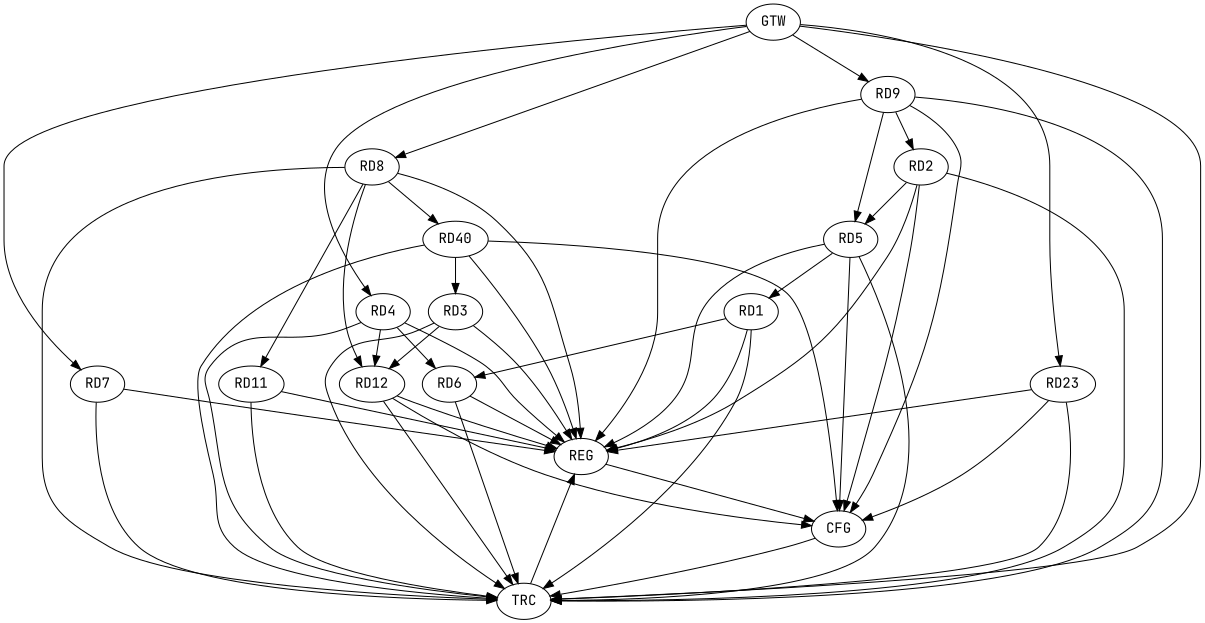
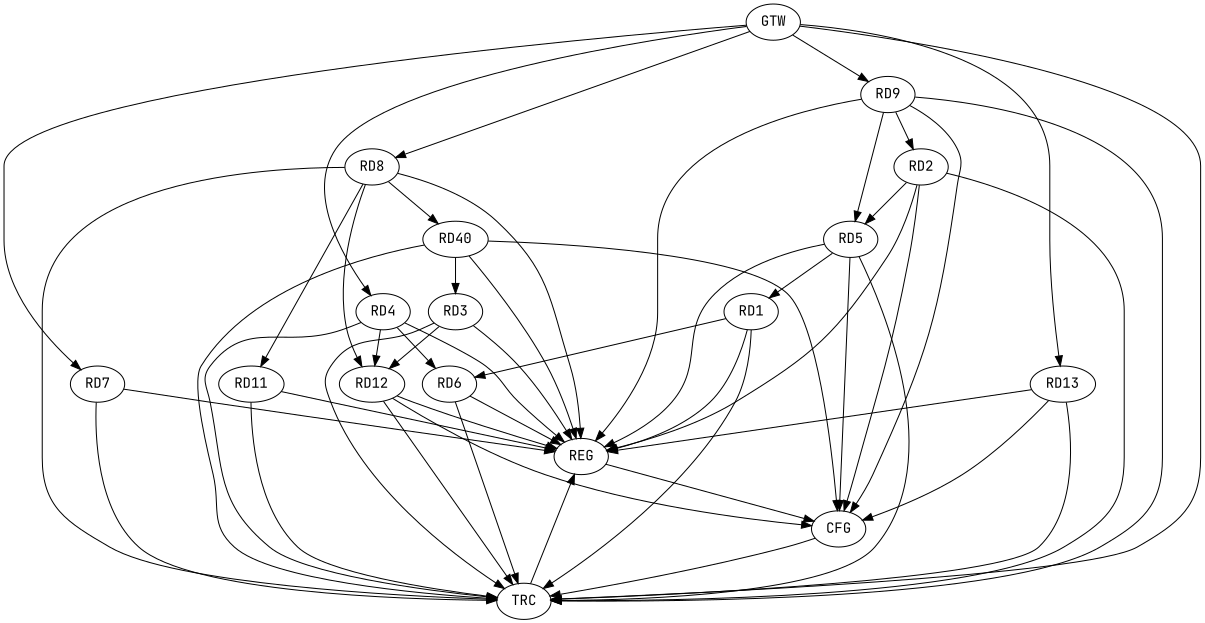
(1063, 384) -> (1063, 384)
